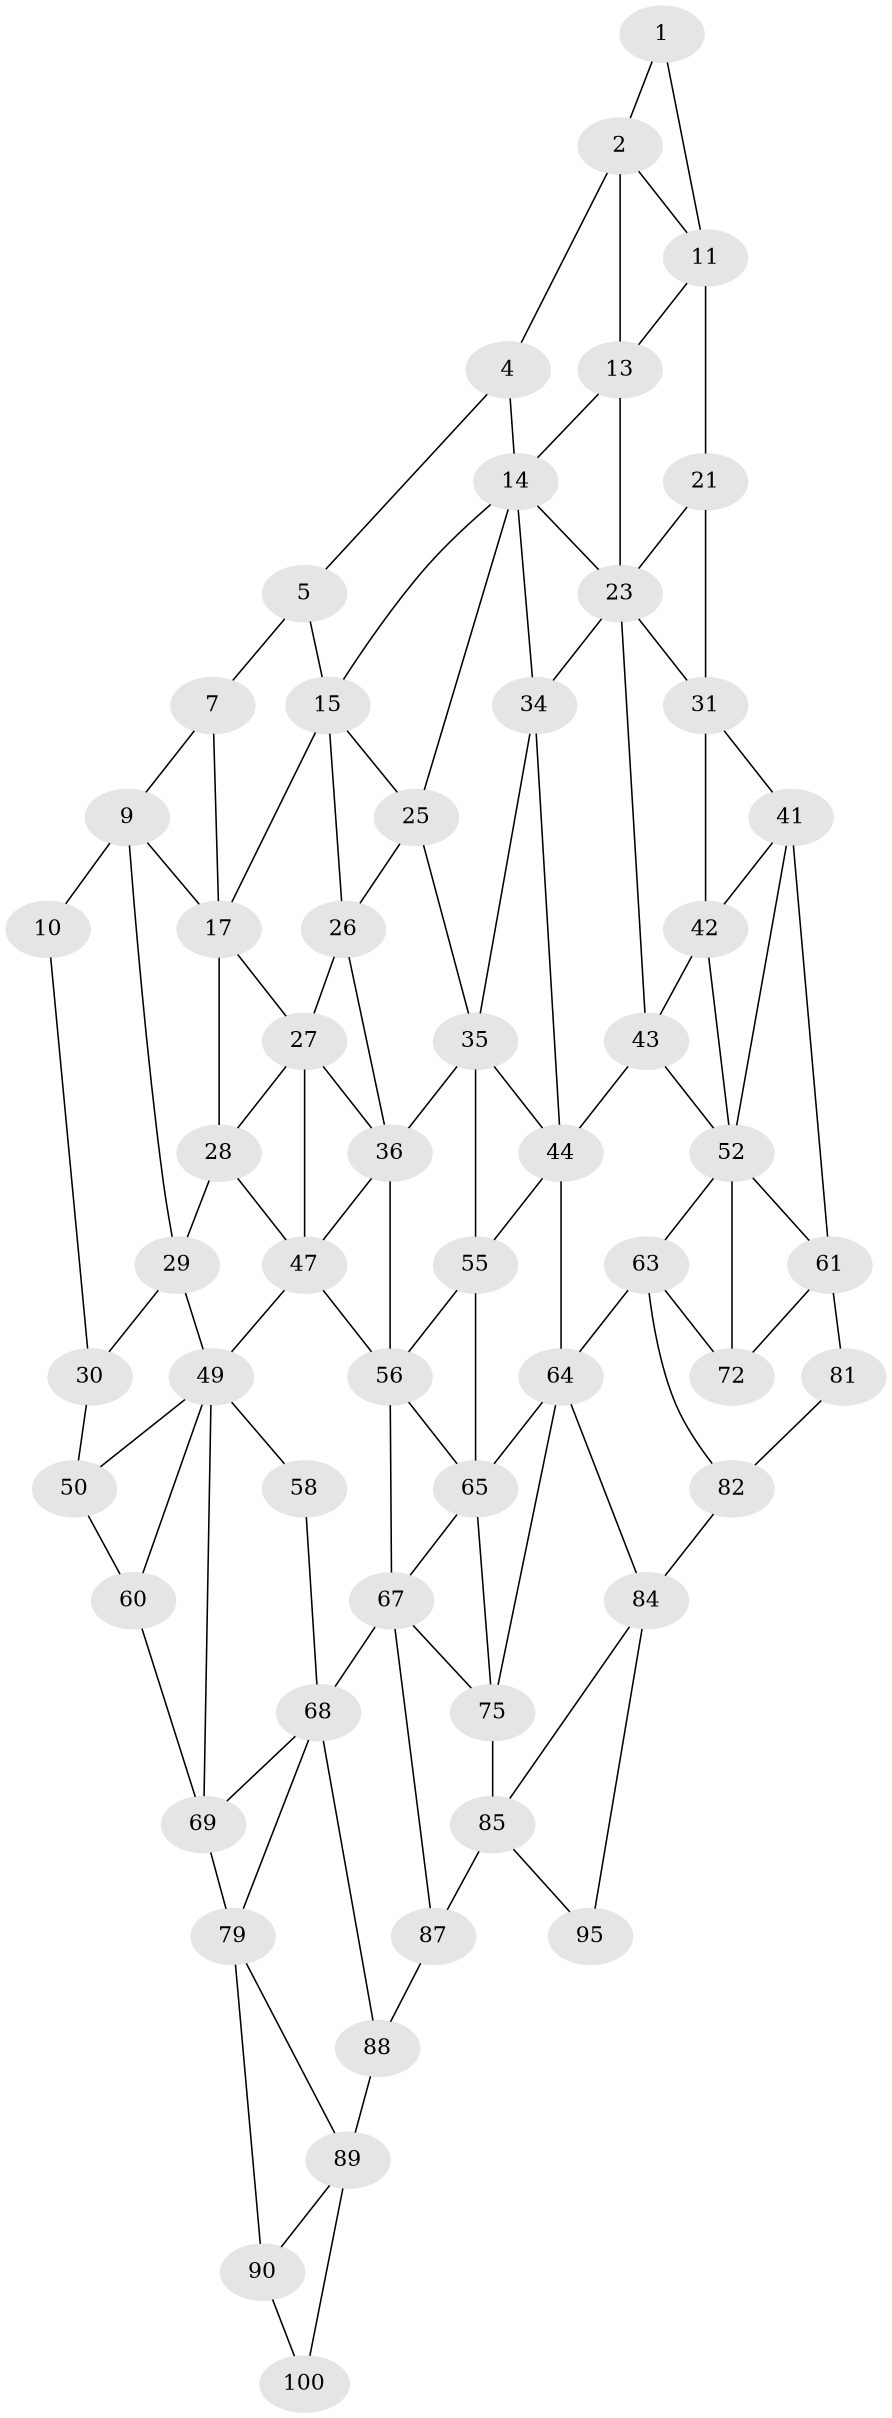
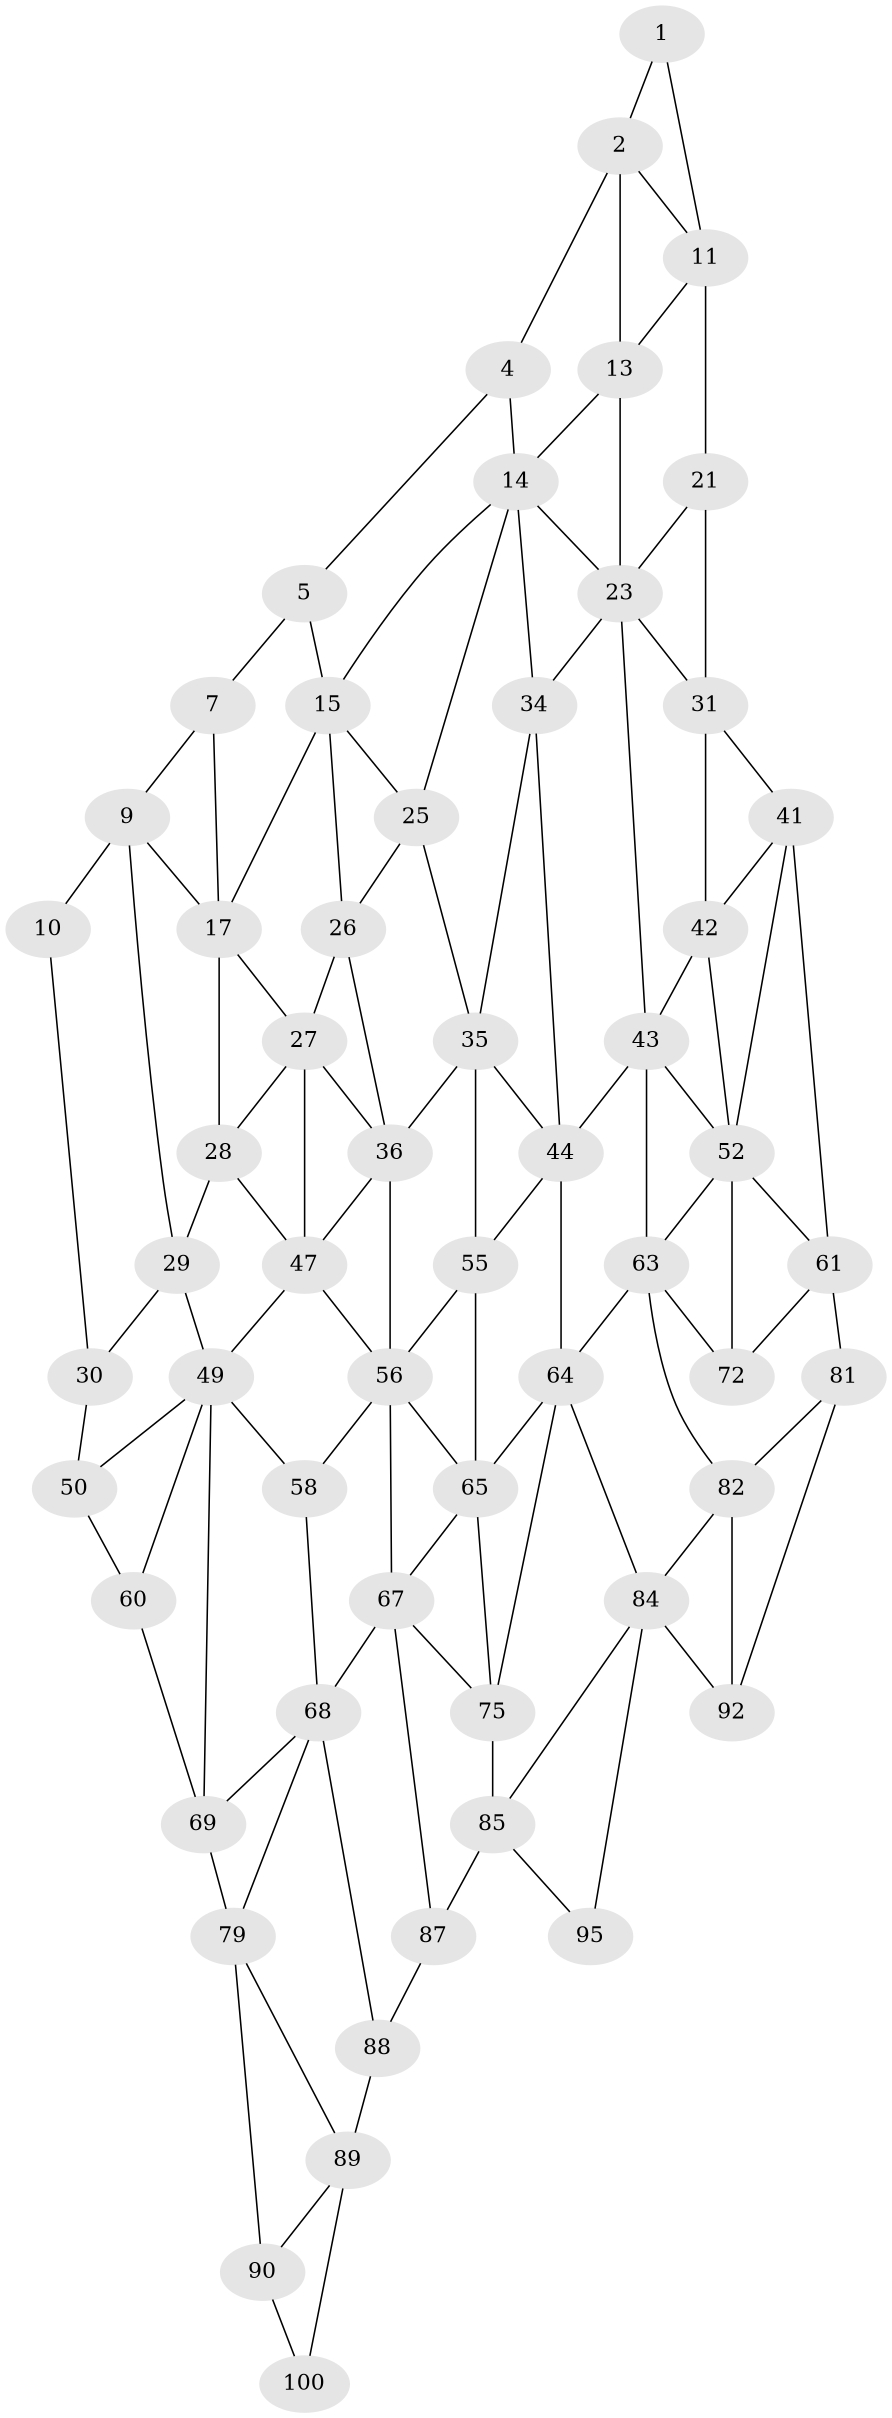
none -> (647, 1153)
none -> (347, 1433)
none -> (732, 1713)
